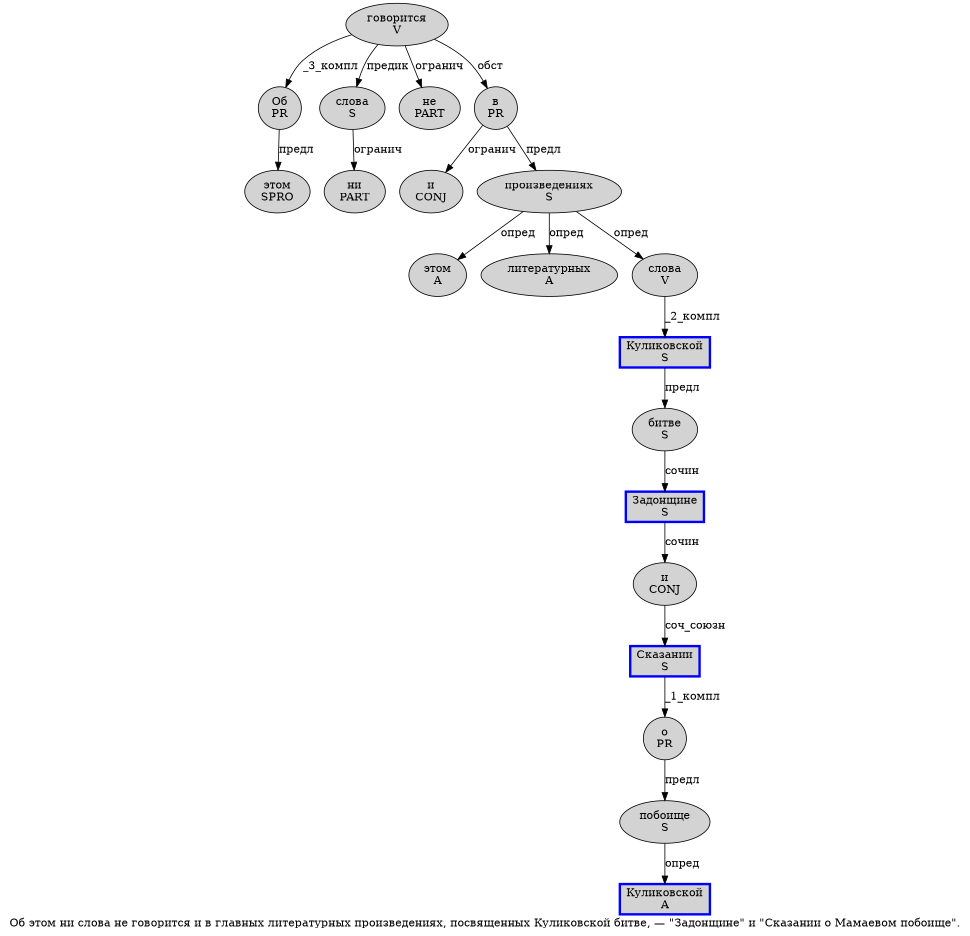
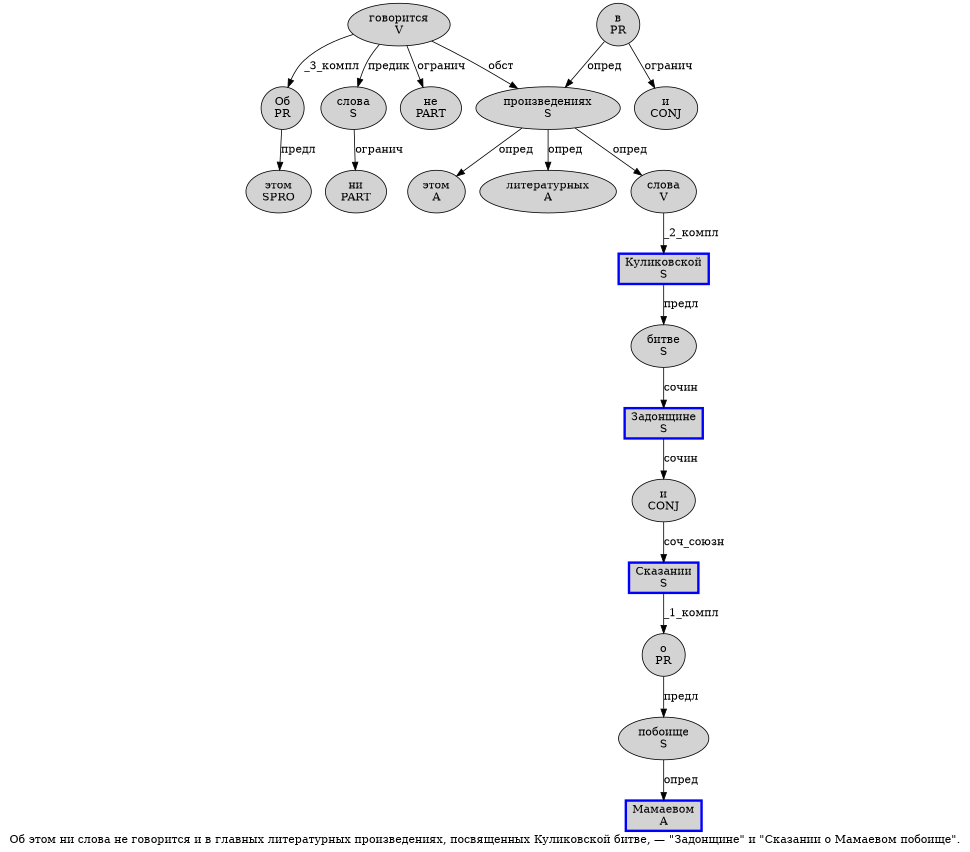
(462, 56) -> (472, 62)
(544, 150) -> (604, 66)
(665, 899) -> (664, 816)
